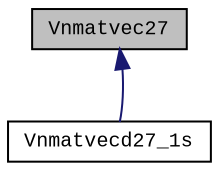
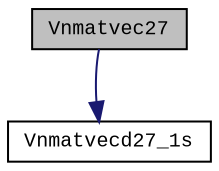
(123, 96) -> (96, 75)
